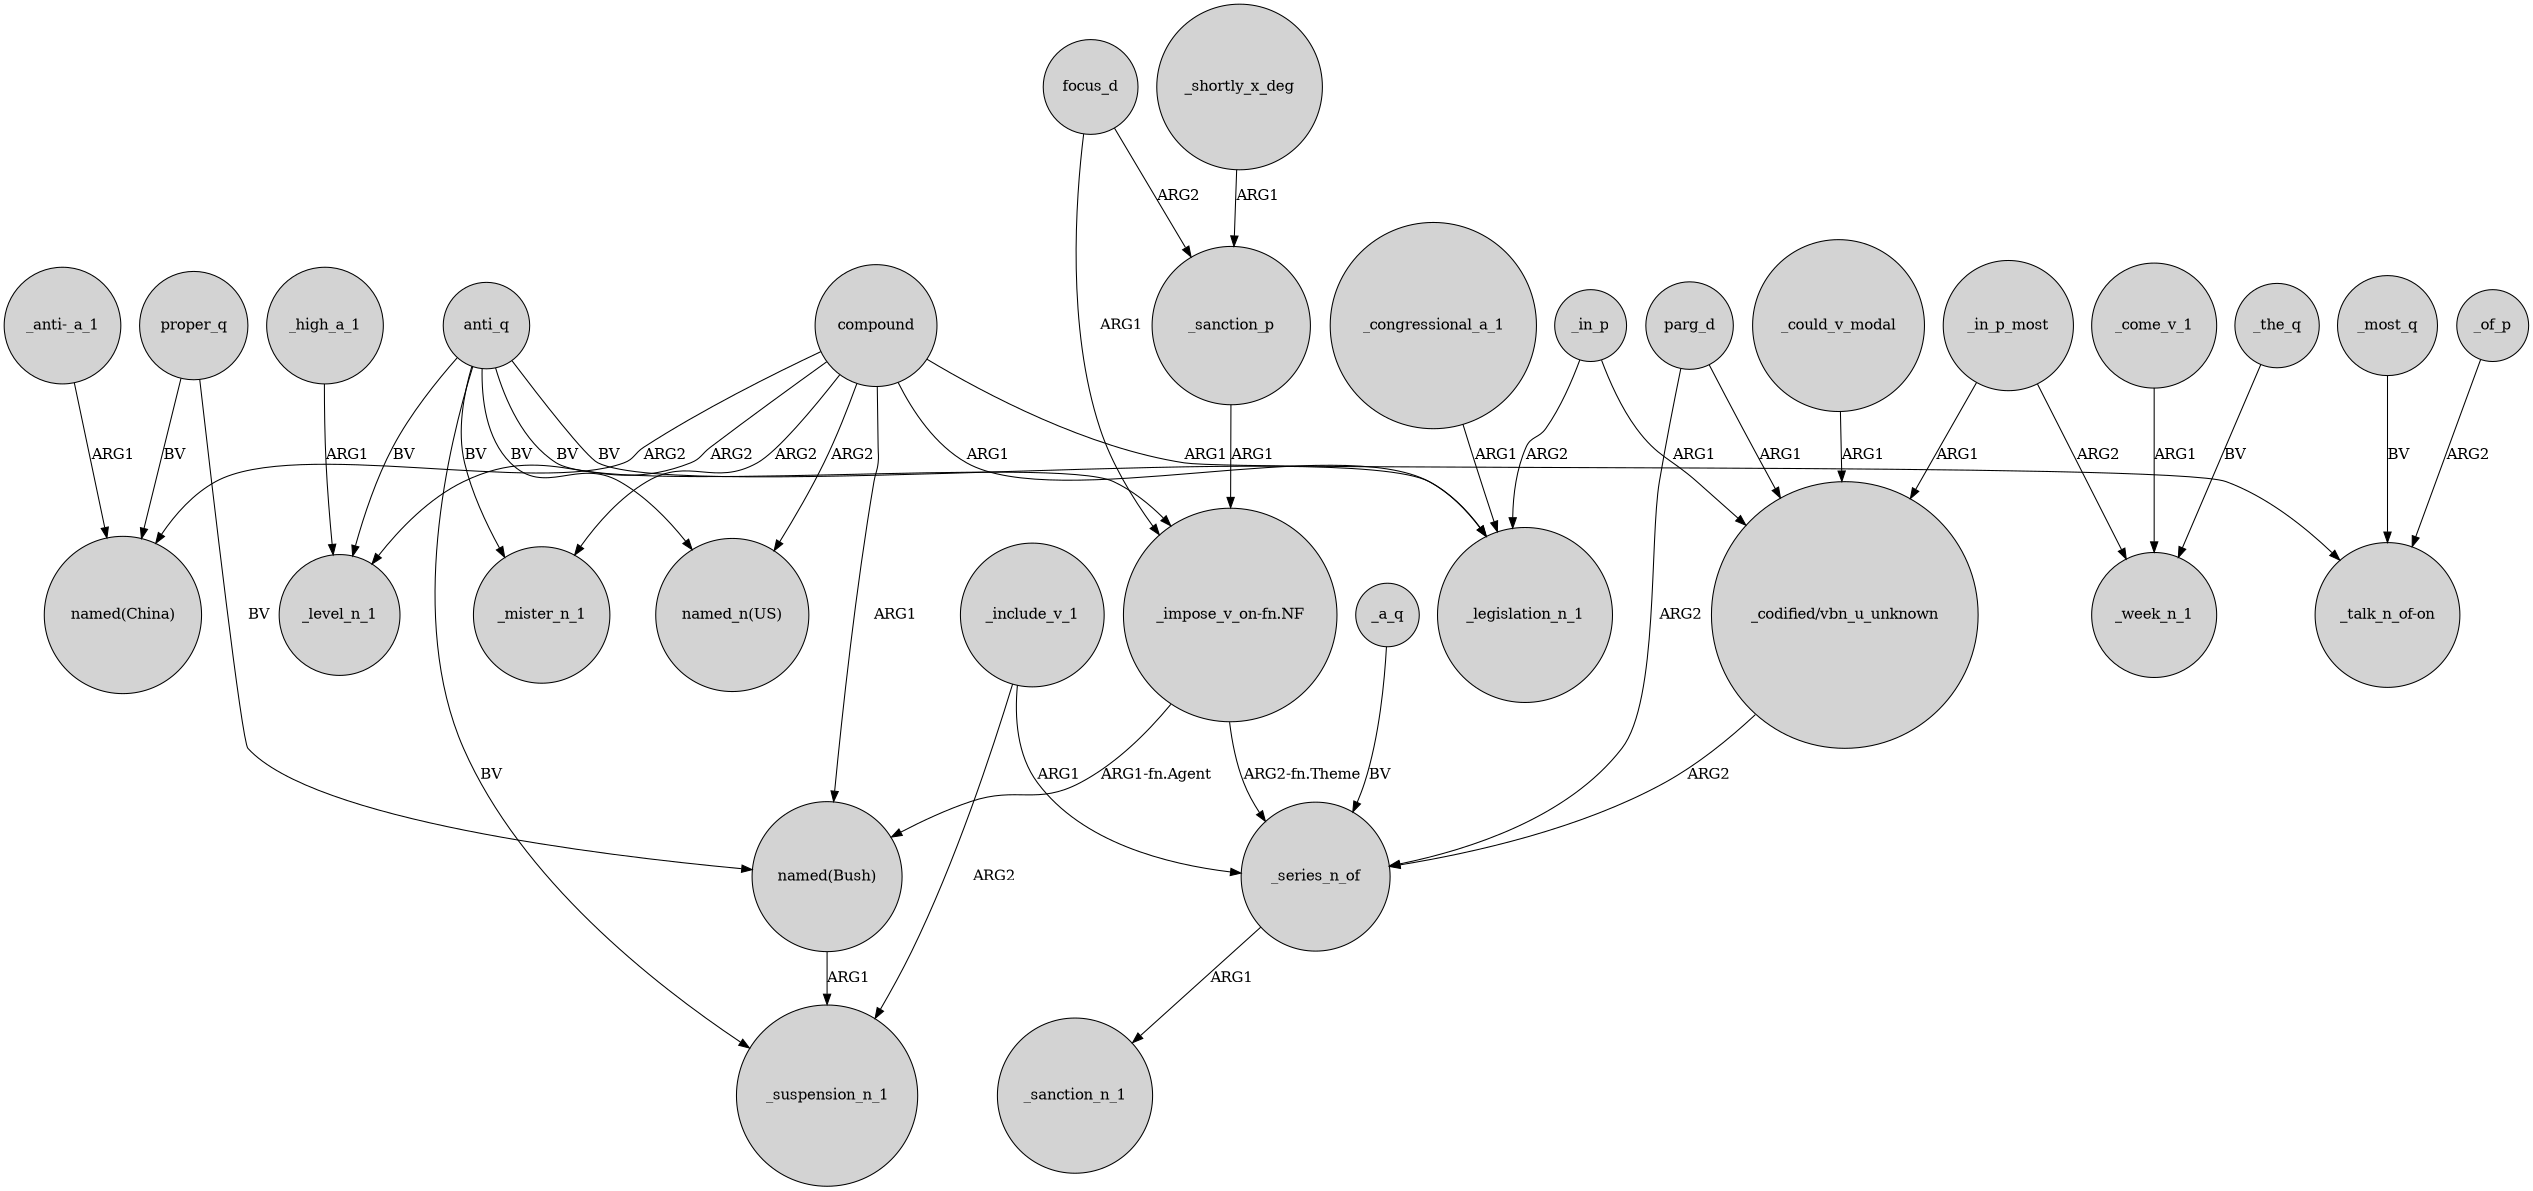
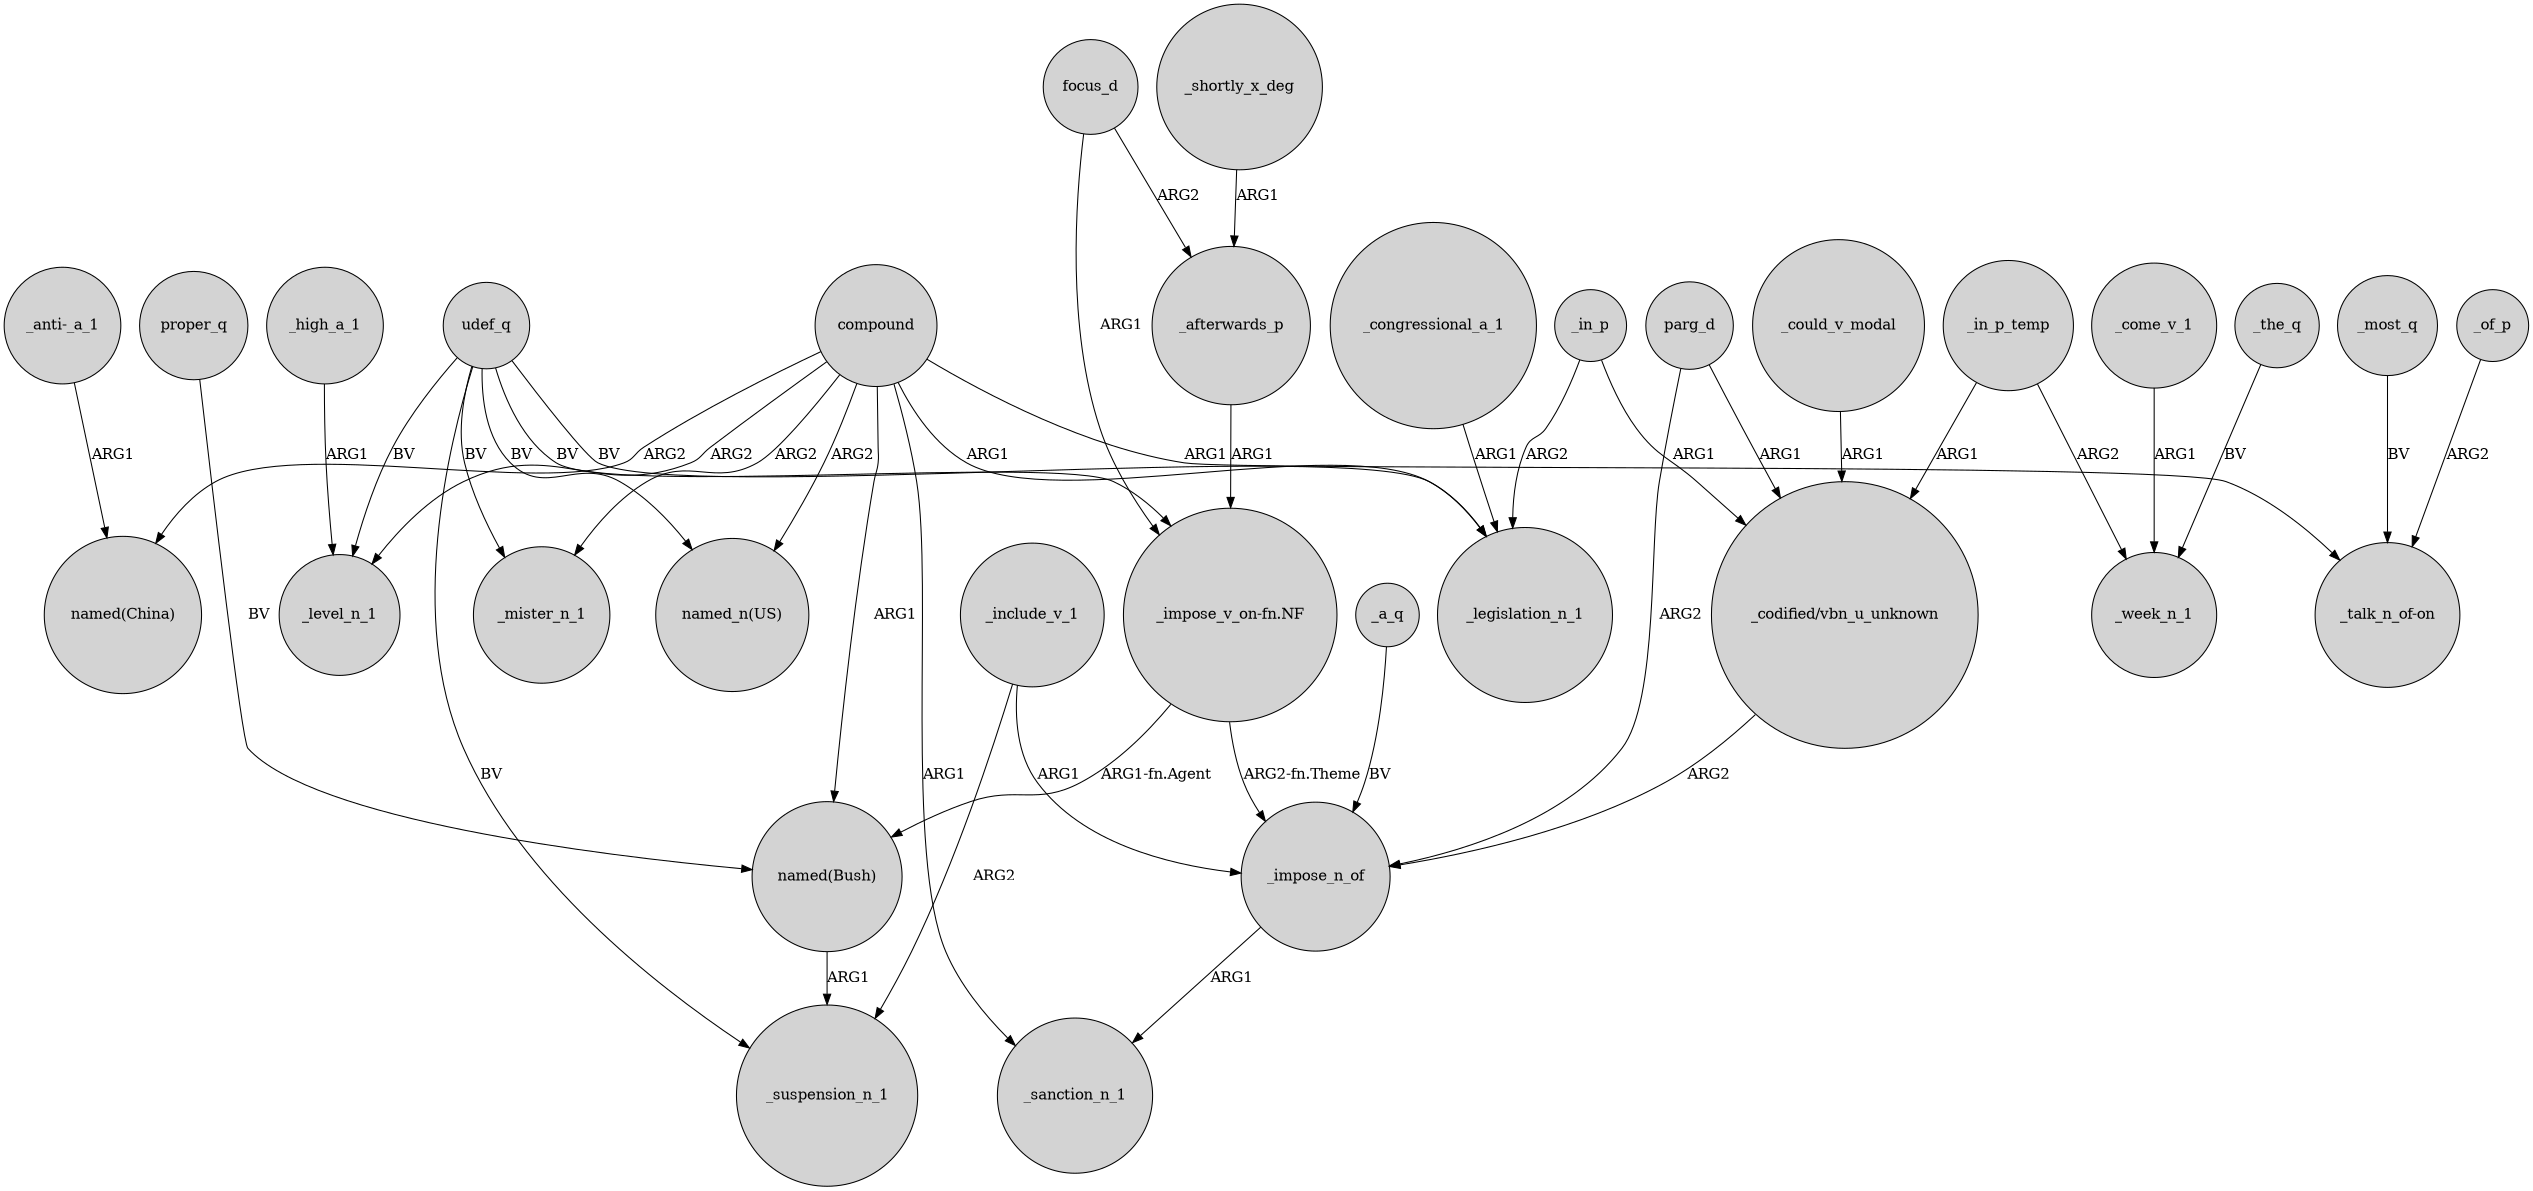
(486, 326) -> (486, 326)
(1231, 326) -> (1231, 326)
(2008, 326) -> (2008, 326)
(163, 453) -> none
none -> (922, 721)
(1316, 877) -> (1316, 877)
